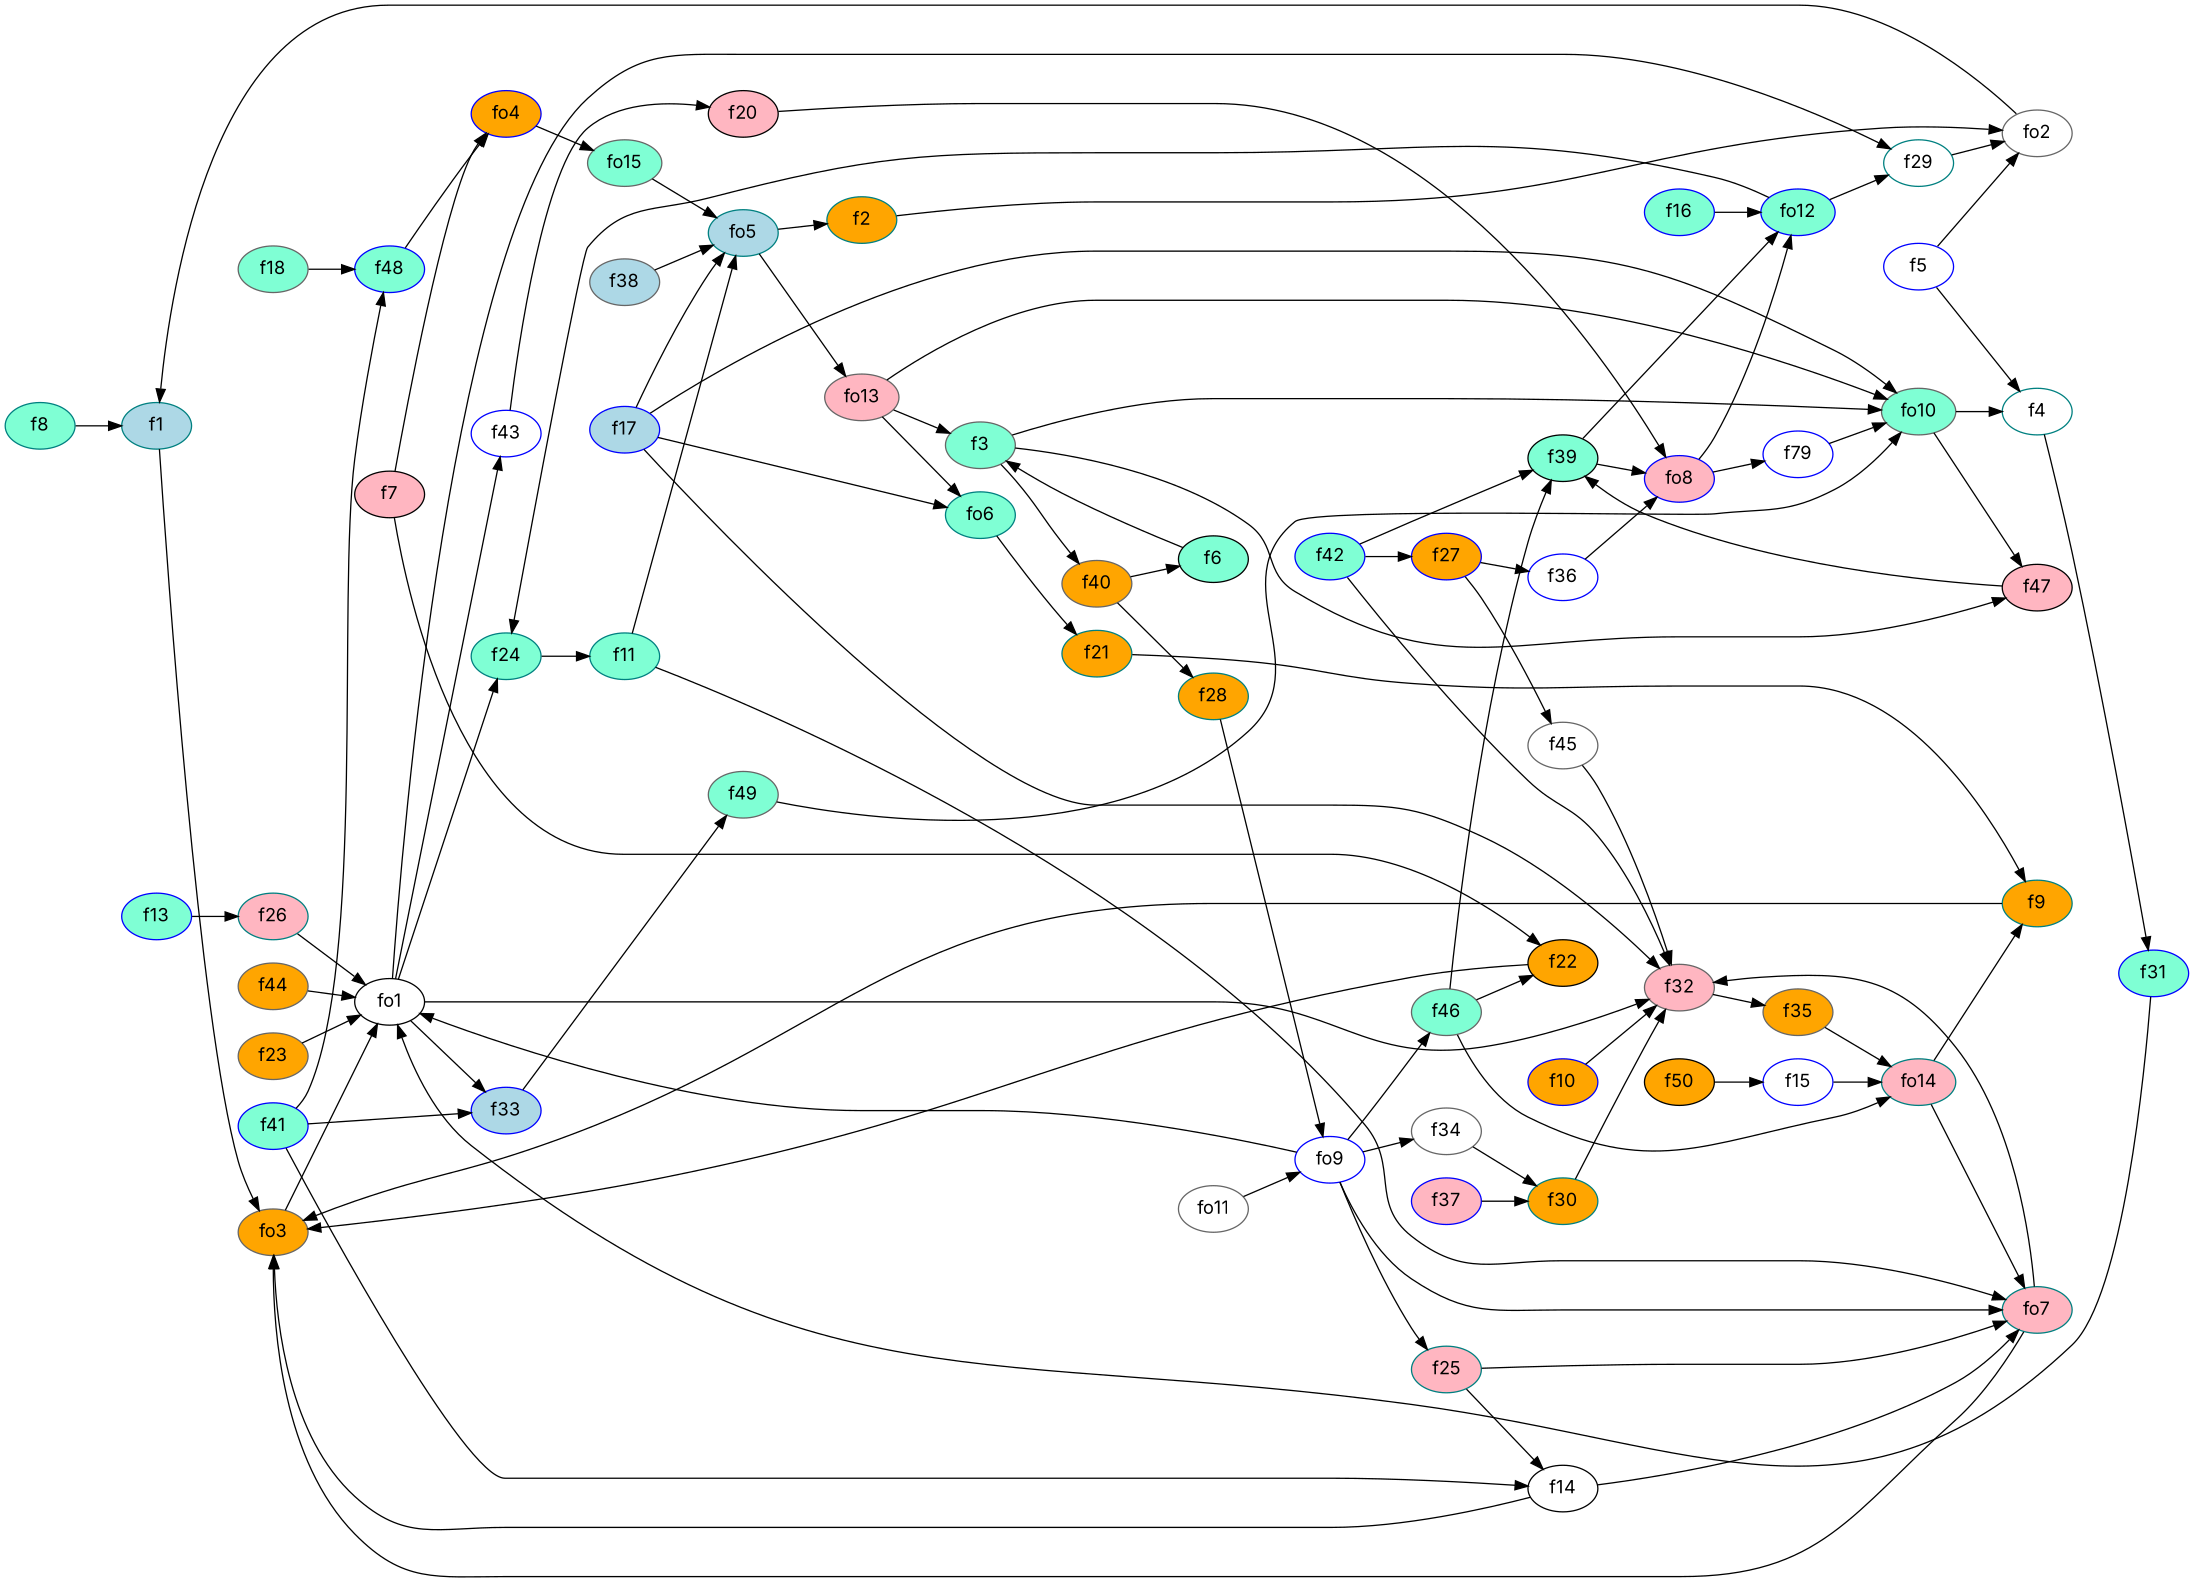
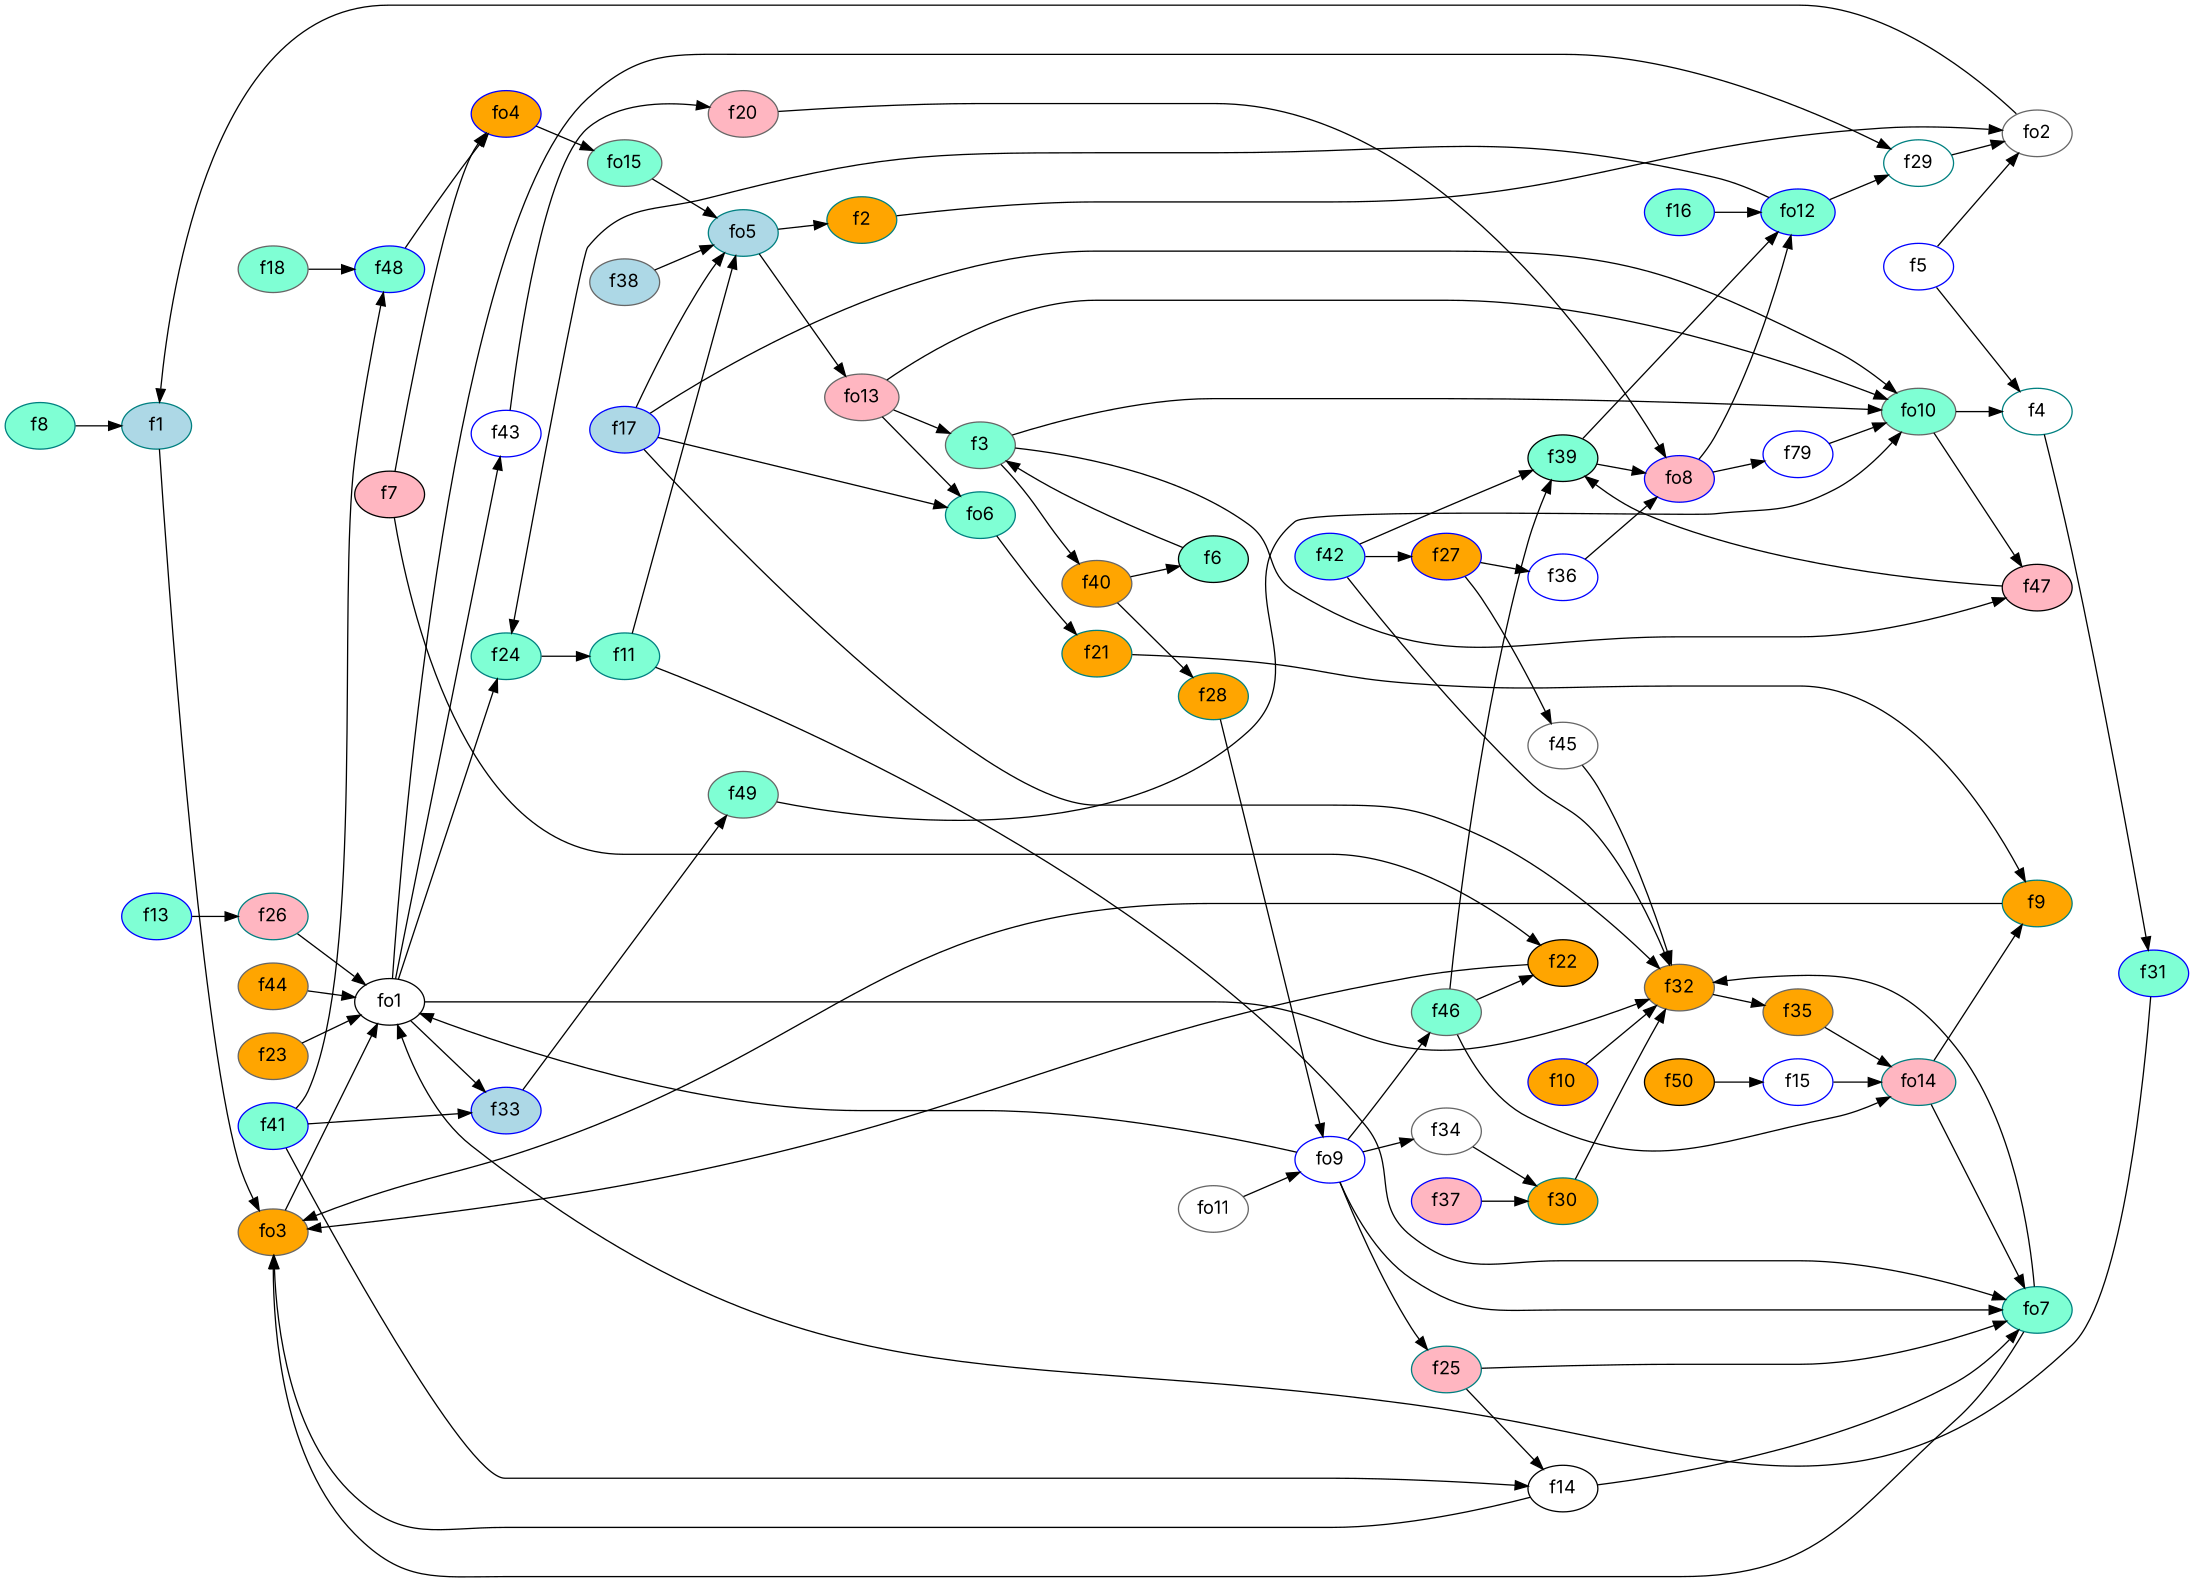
(743, 114) -> (743, 114)
(1679, 988) -> (1679, 988)
(2037, 1310) -> (2037, 1310)
